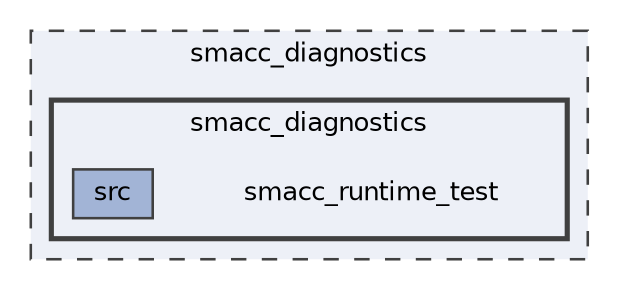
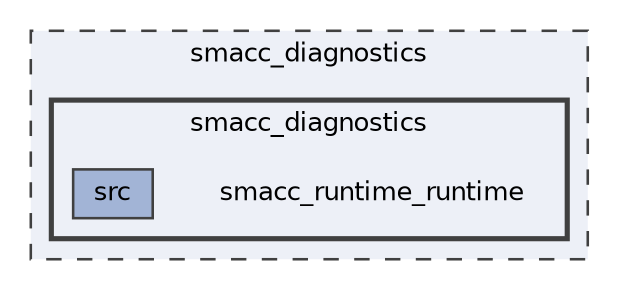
(372, 194) -> (372, 194)
